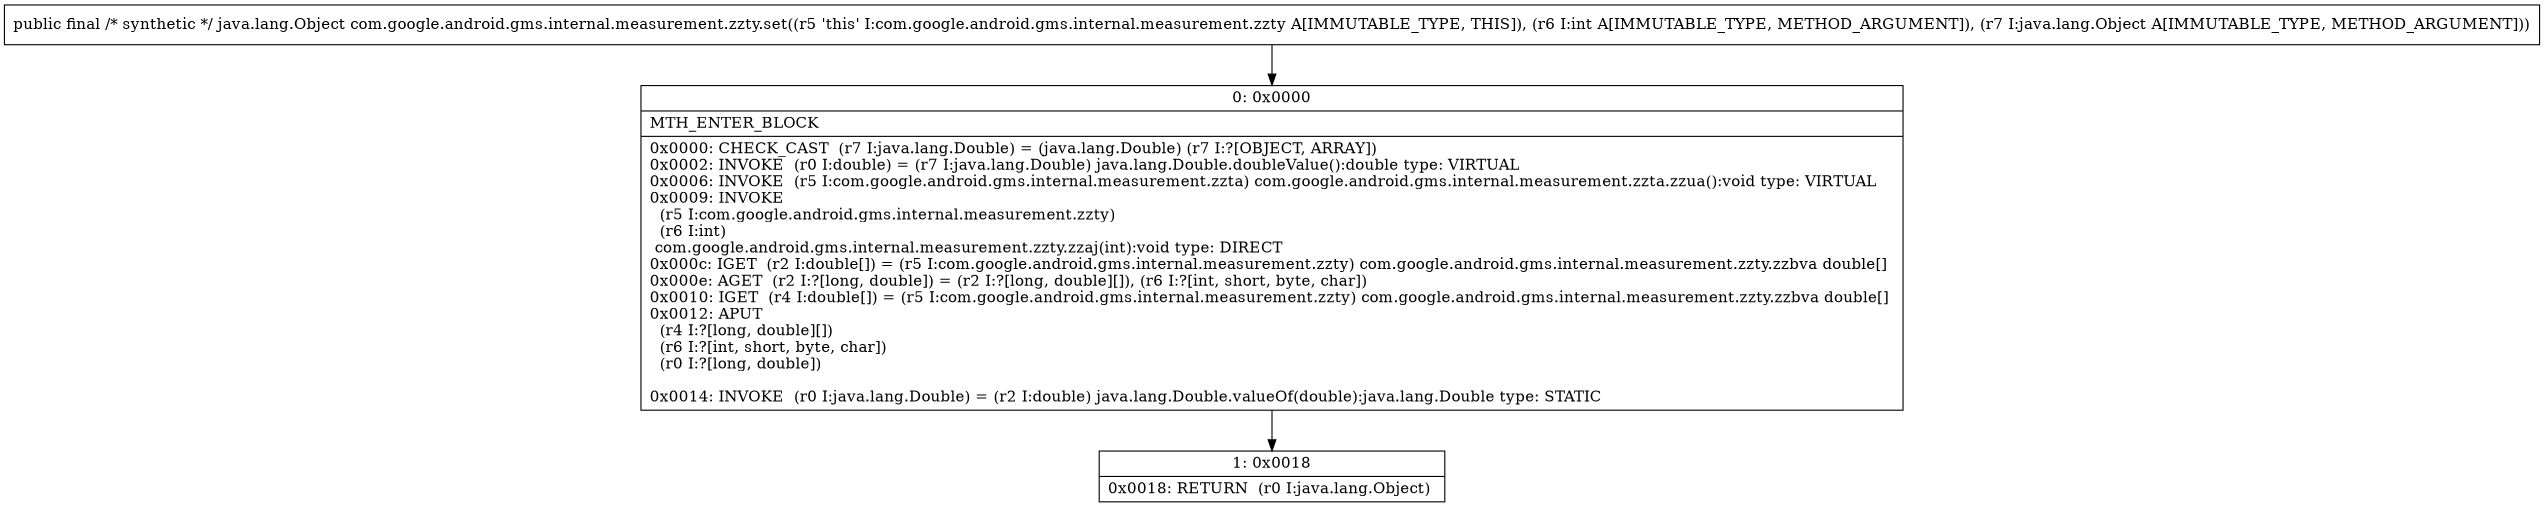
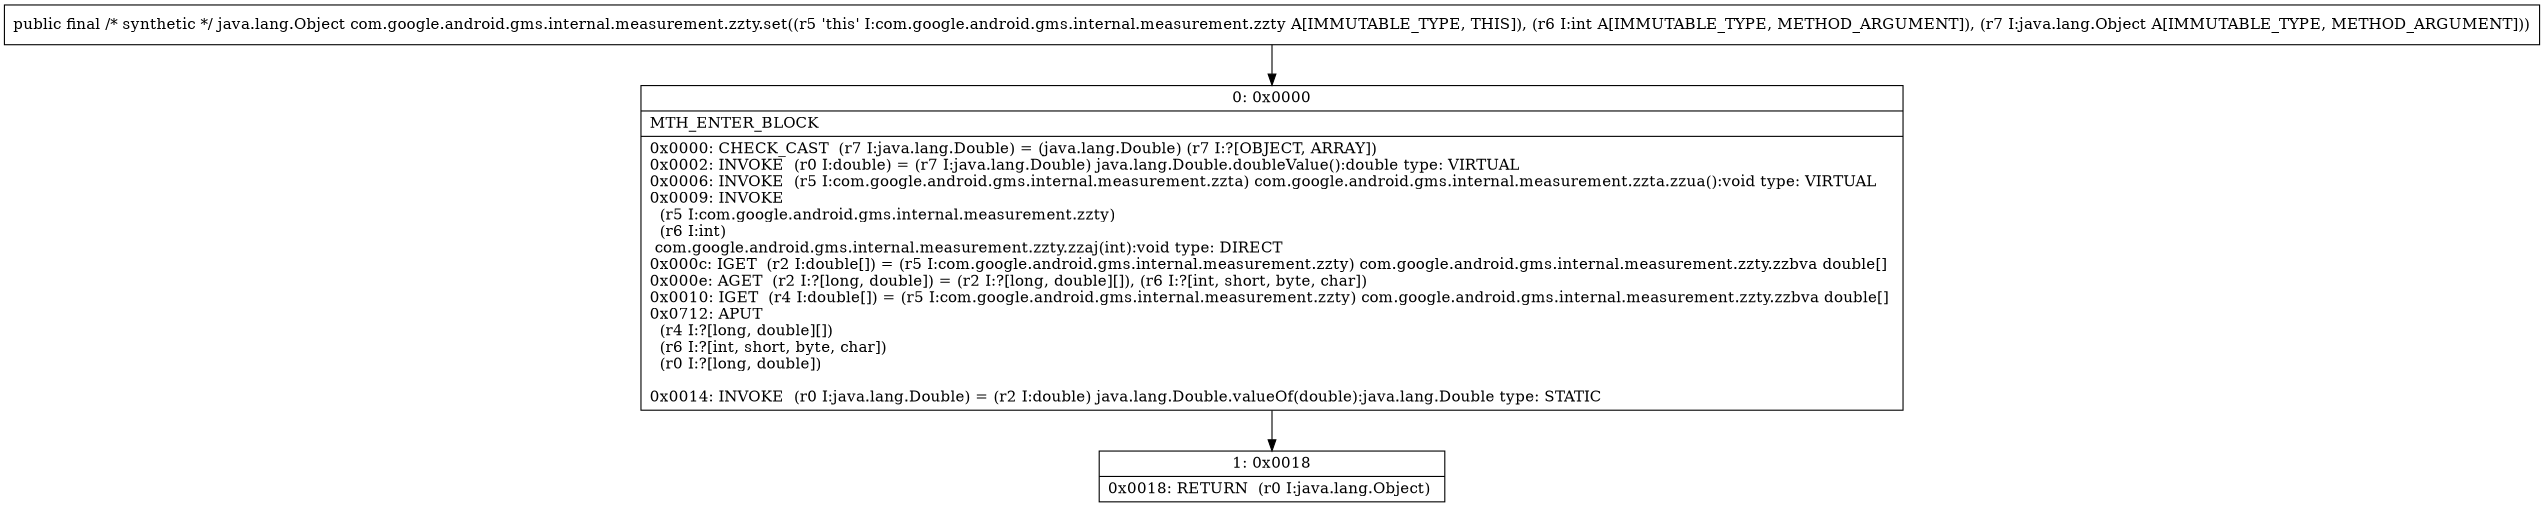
(712, 314) -> (712, 314)
